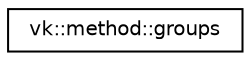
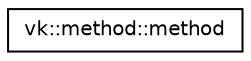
(125, 30) -> (125, 30)
